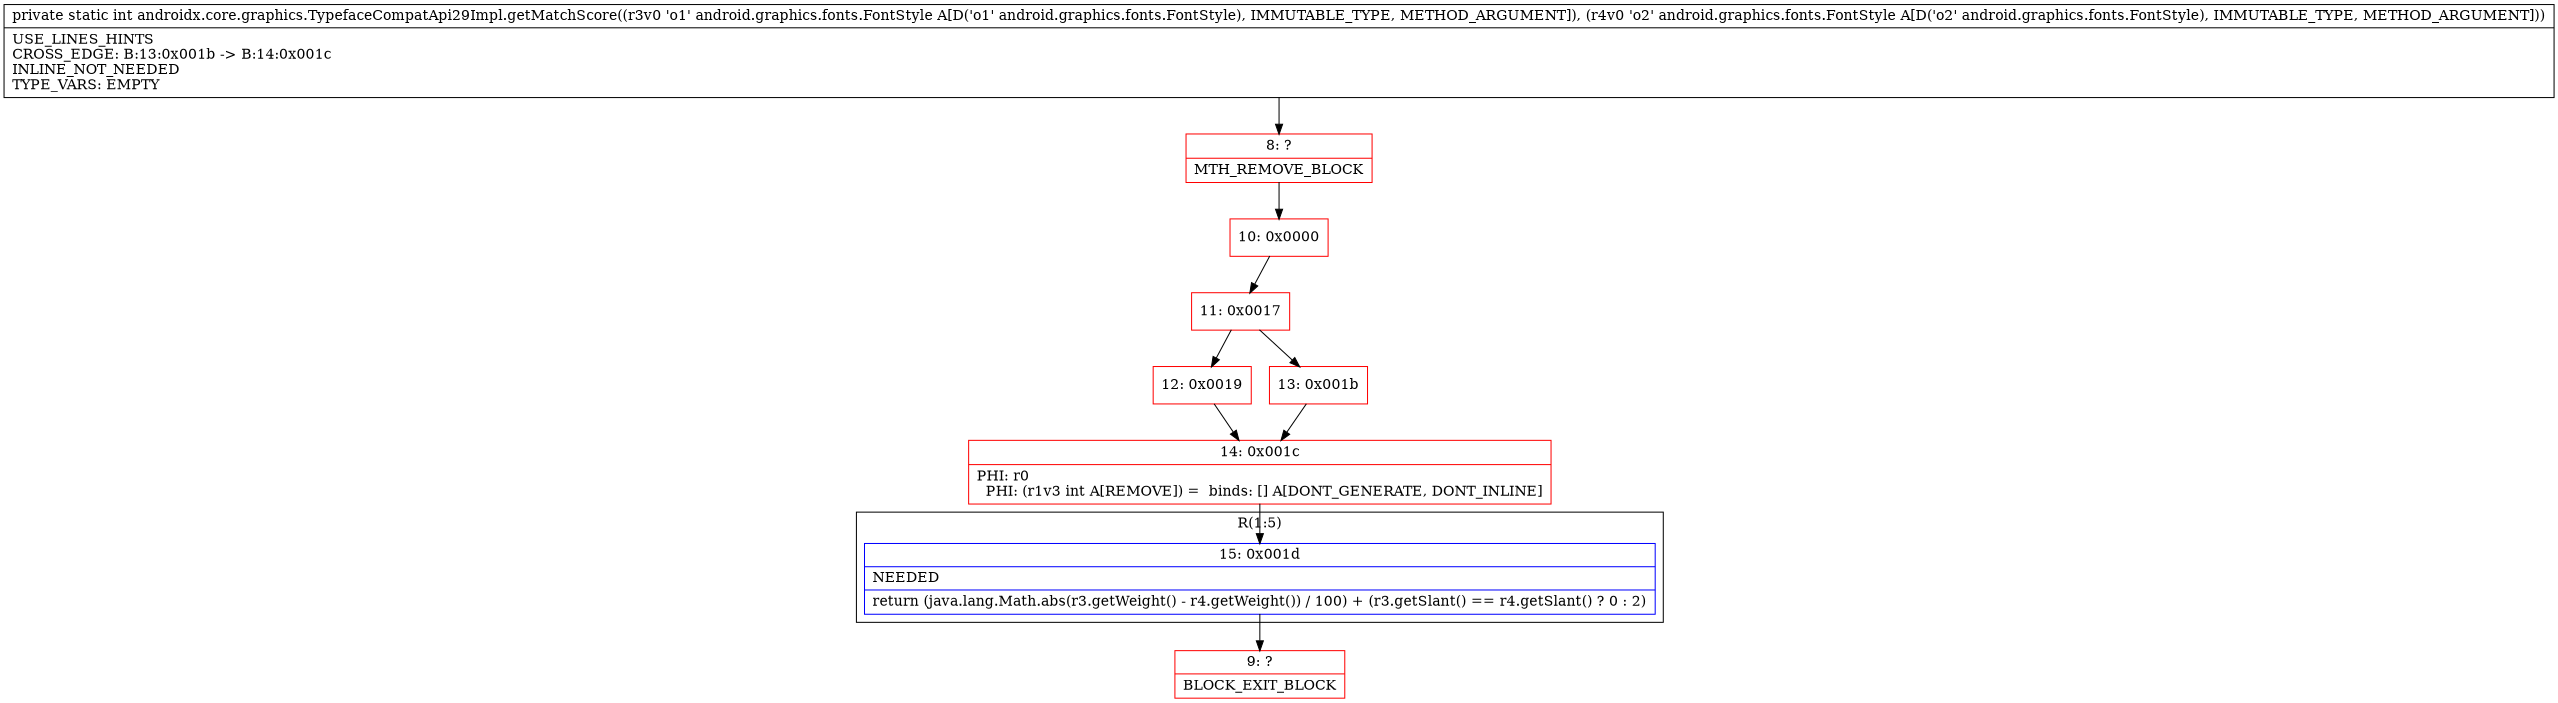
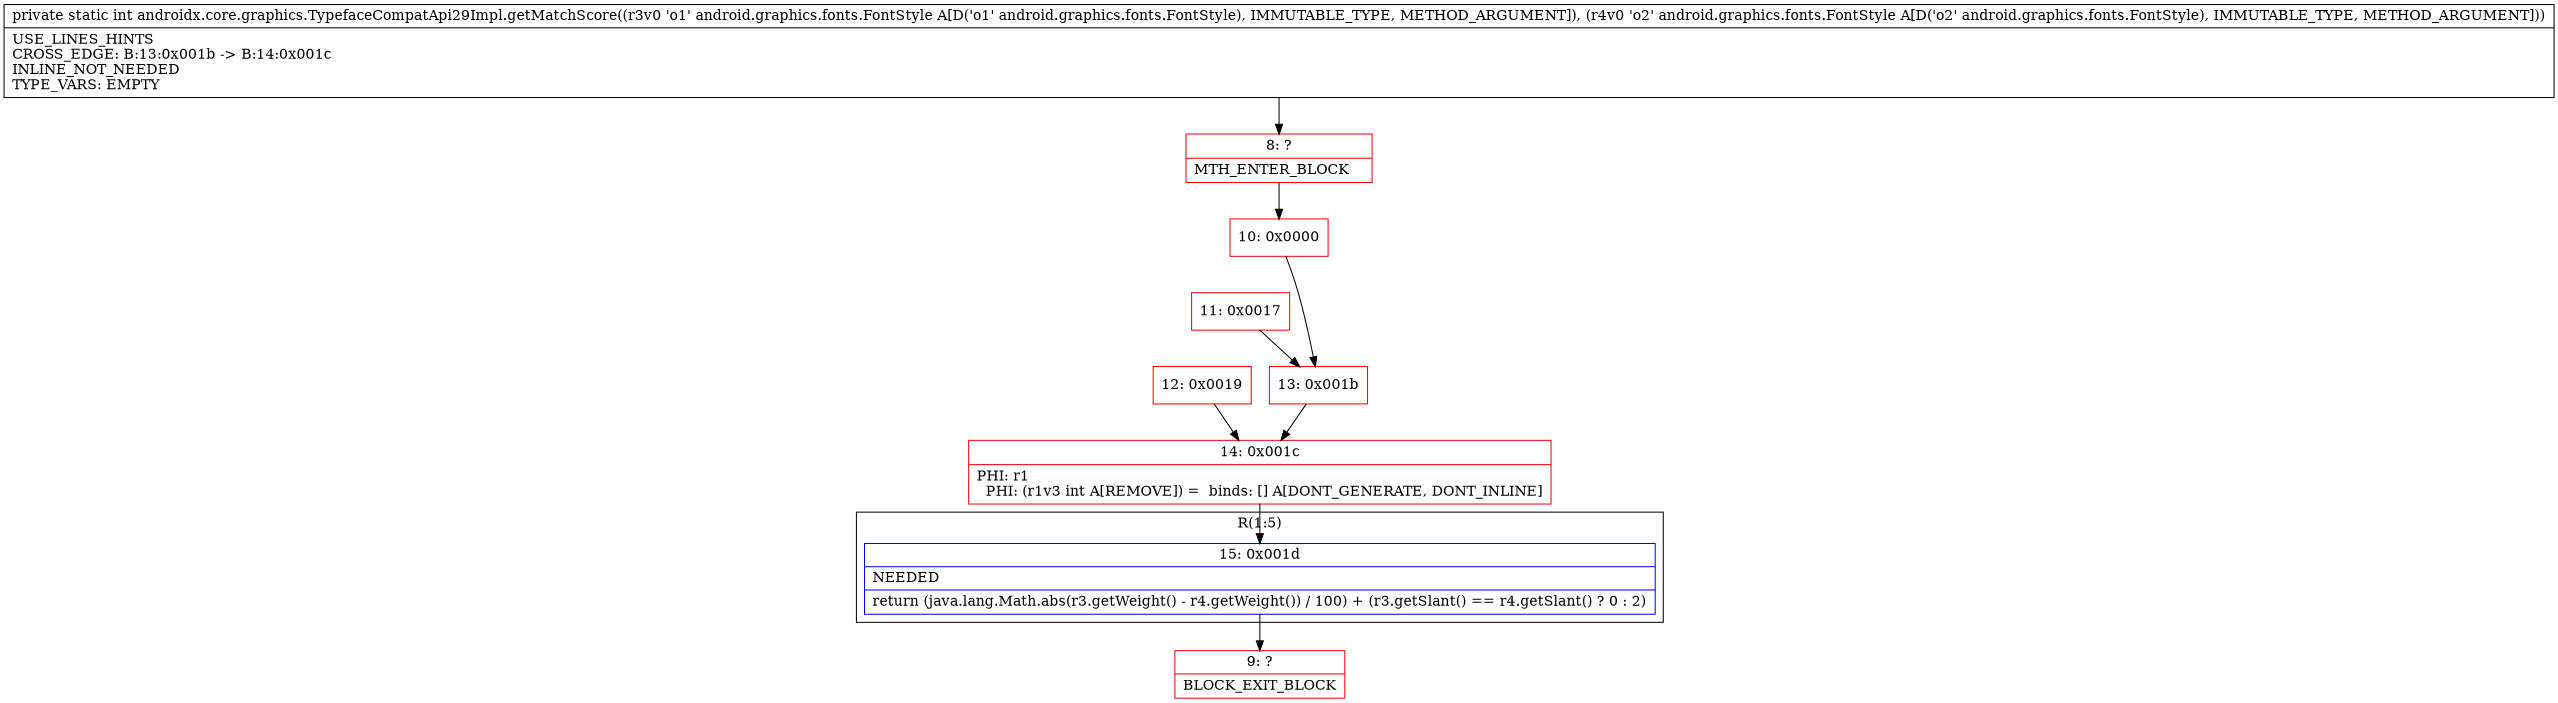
(1279, 170) -> (1272, 170)
(1262, 270) -> (1302, 306)
(1224, 344) -> none
(1006, 476) -> (1006, 476)
